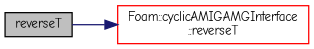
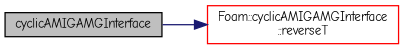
(39, 25) -> (84, 25)
